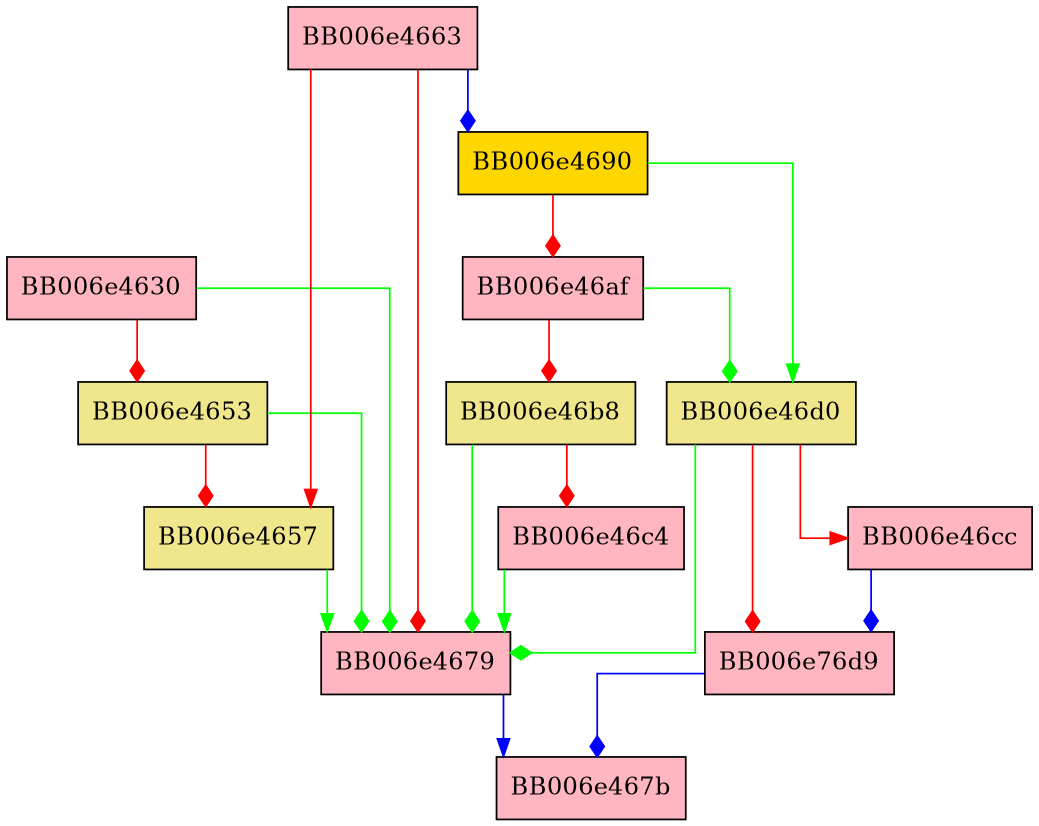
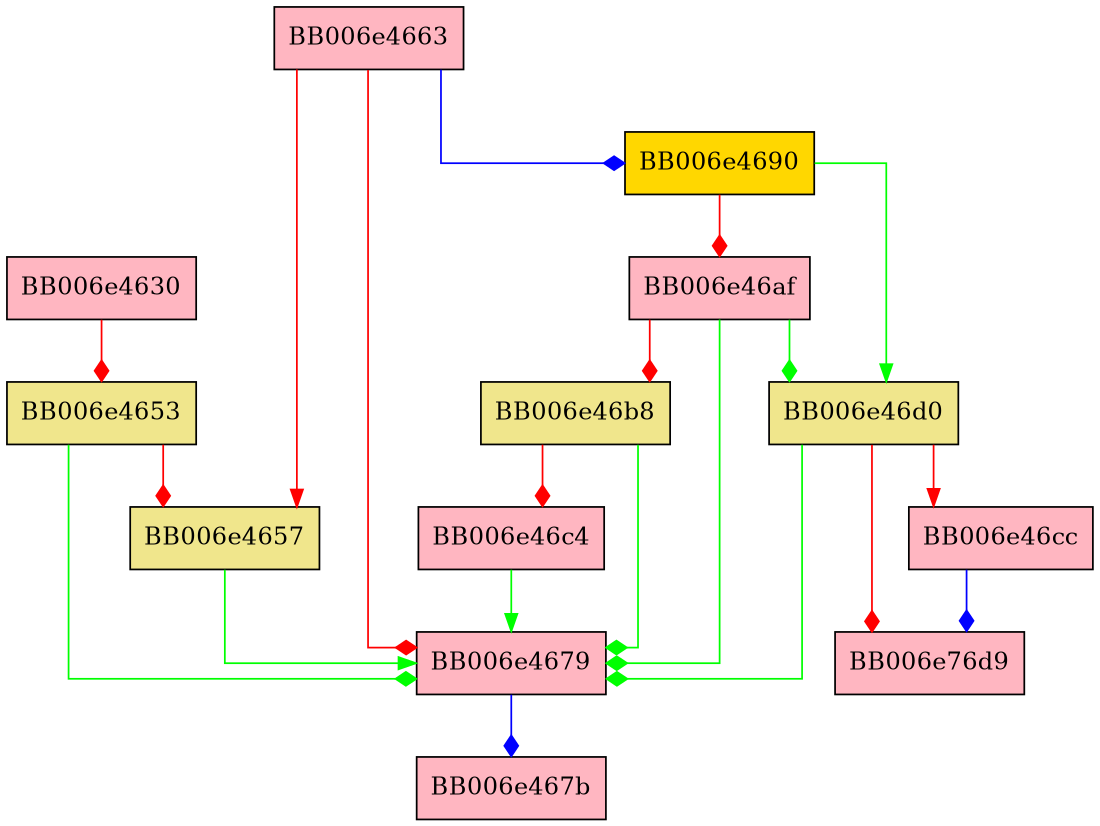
(390, 353) -> (720, 538)
(620, 674) -> none
(503, 717) -> (511, 715)
